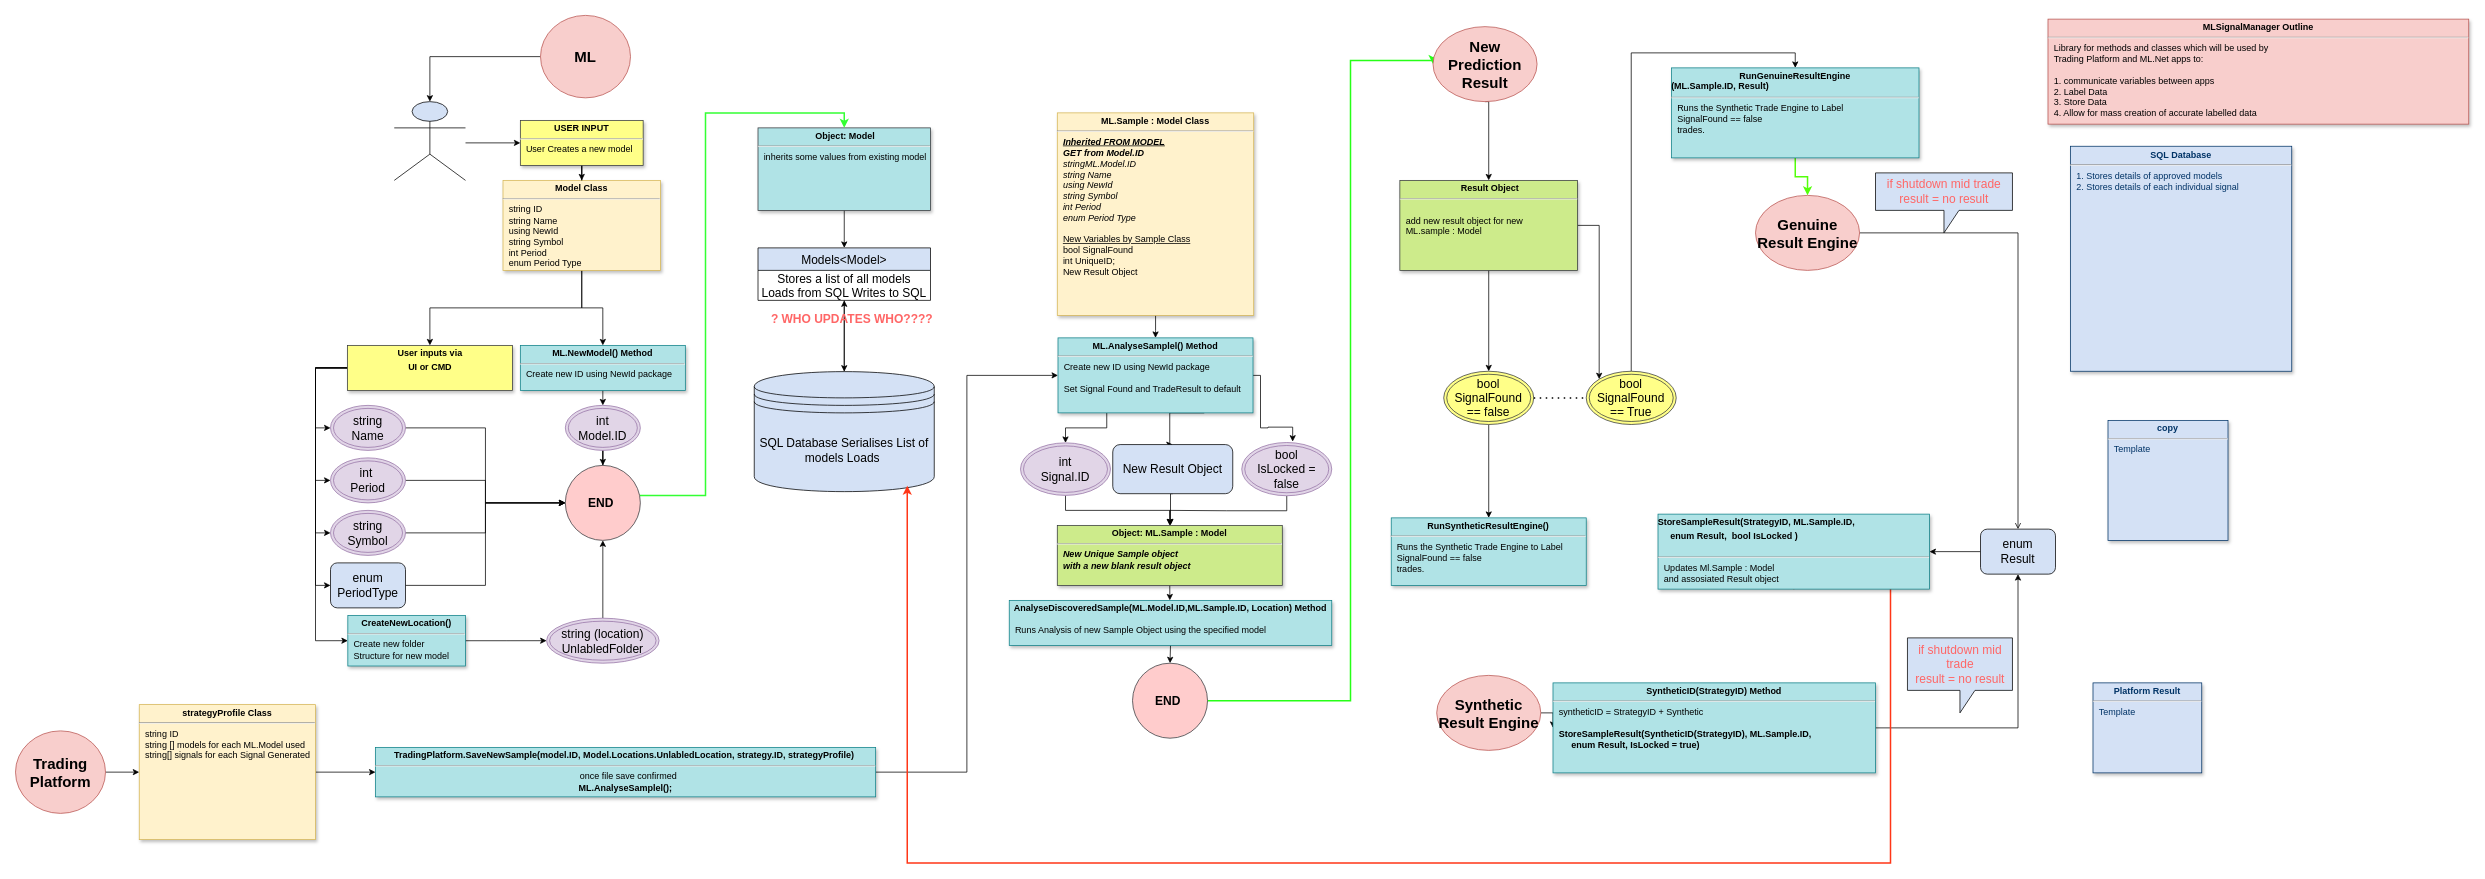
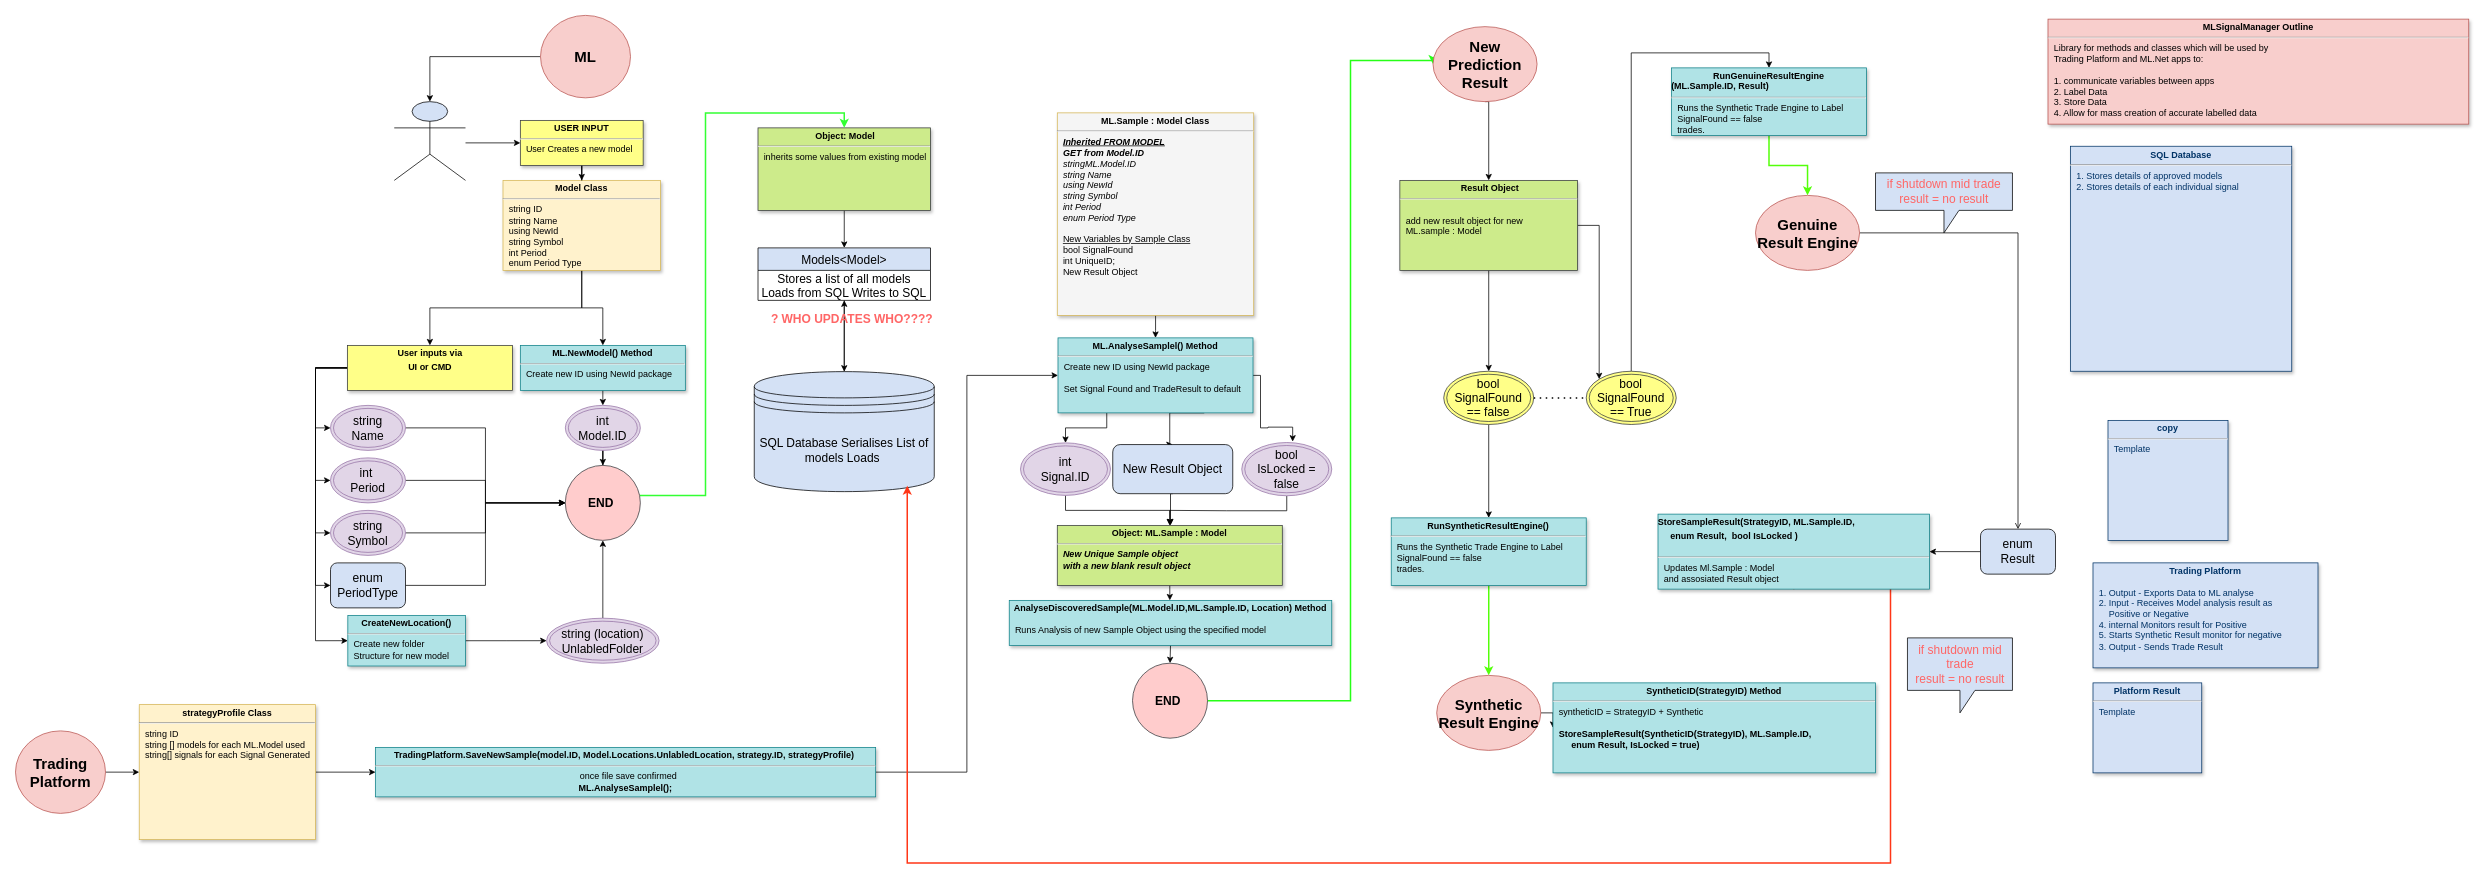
(1795, 113) -> (1769, 102)
(844, 169) -> (844, 169)
(1155, 214) -> (1155, 214)
none -> (2205, 615)
none -> (1489, 627)
(2018, 728) -> none
